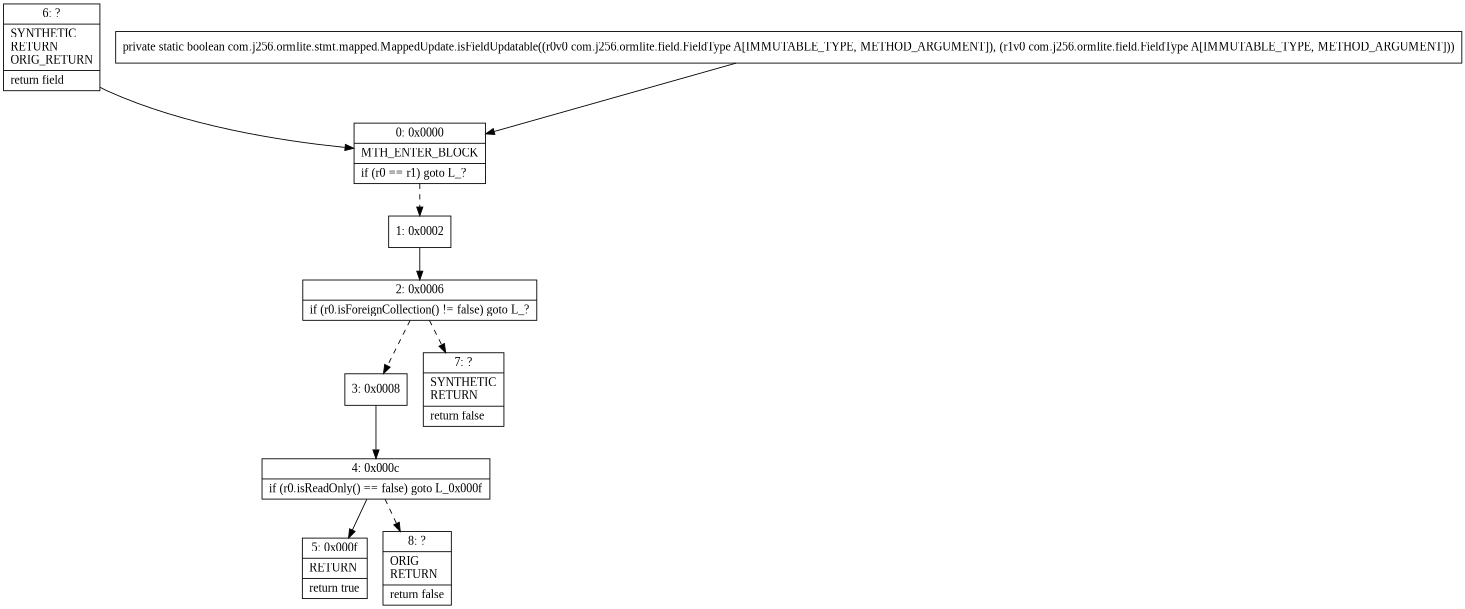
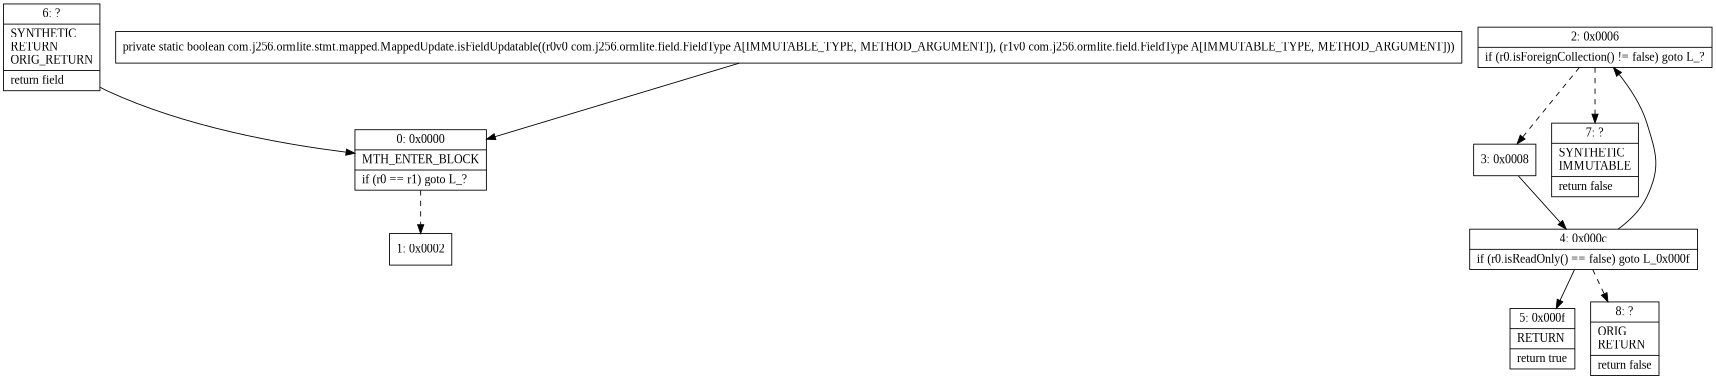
(420, 259) -> (1655, 154)
(454, 396) -> (1595, 166)
